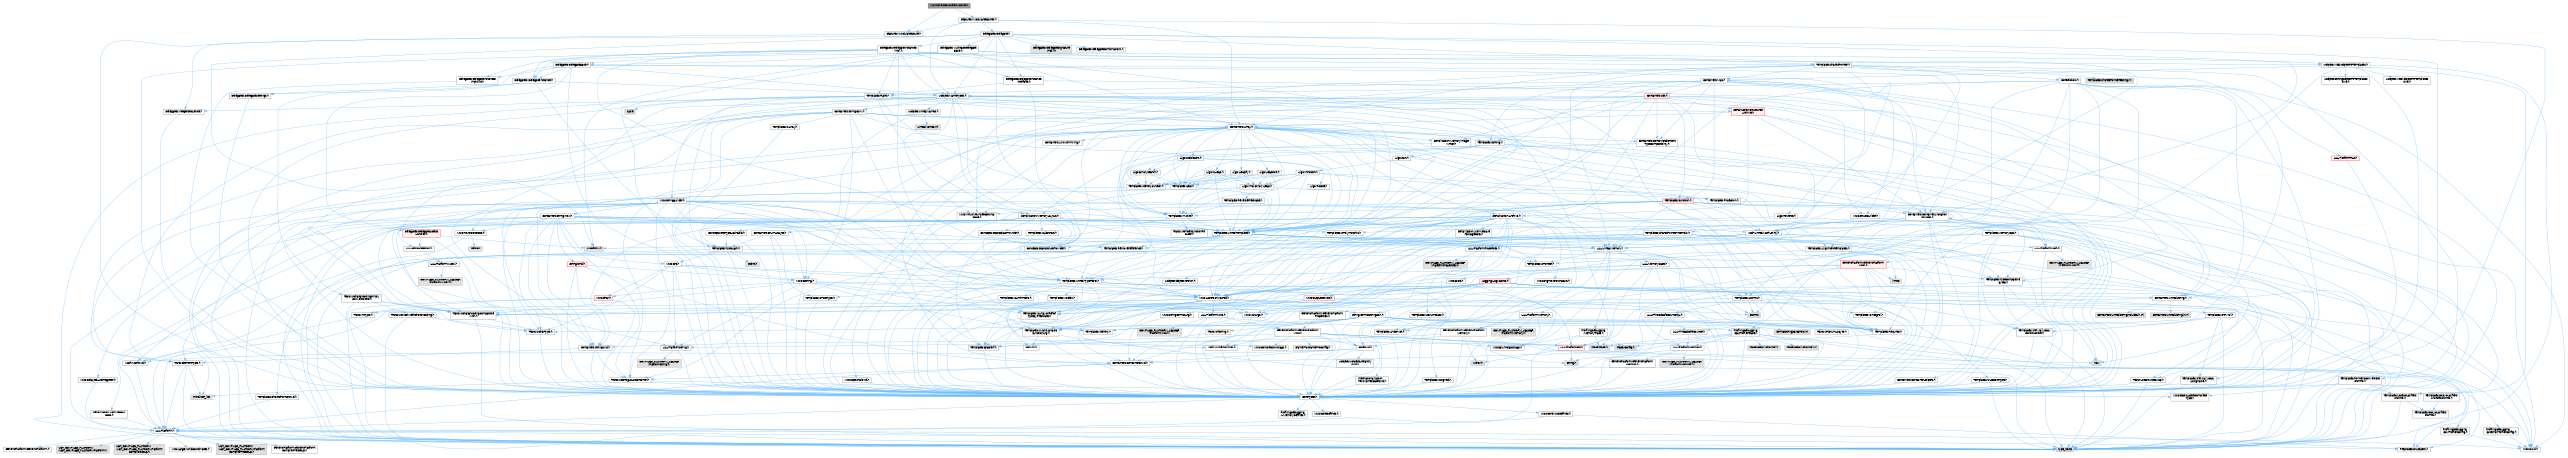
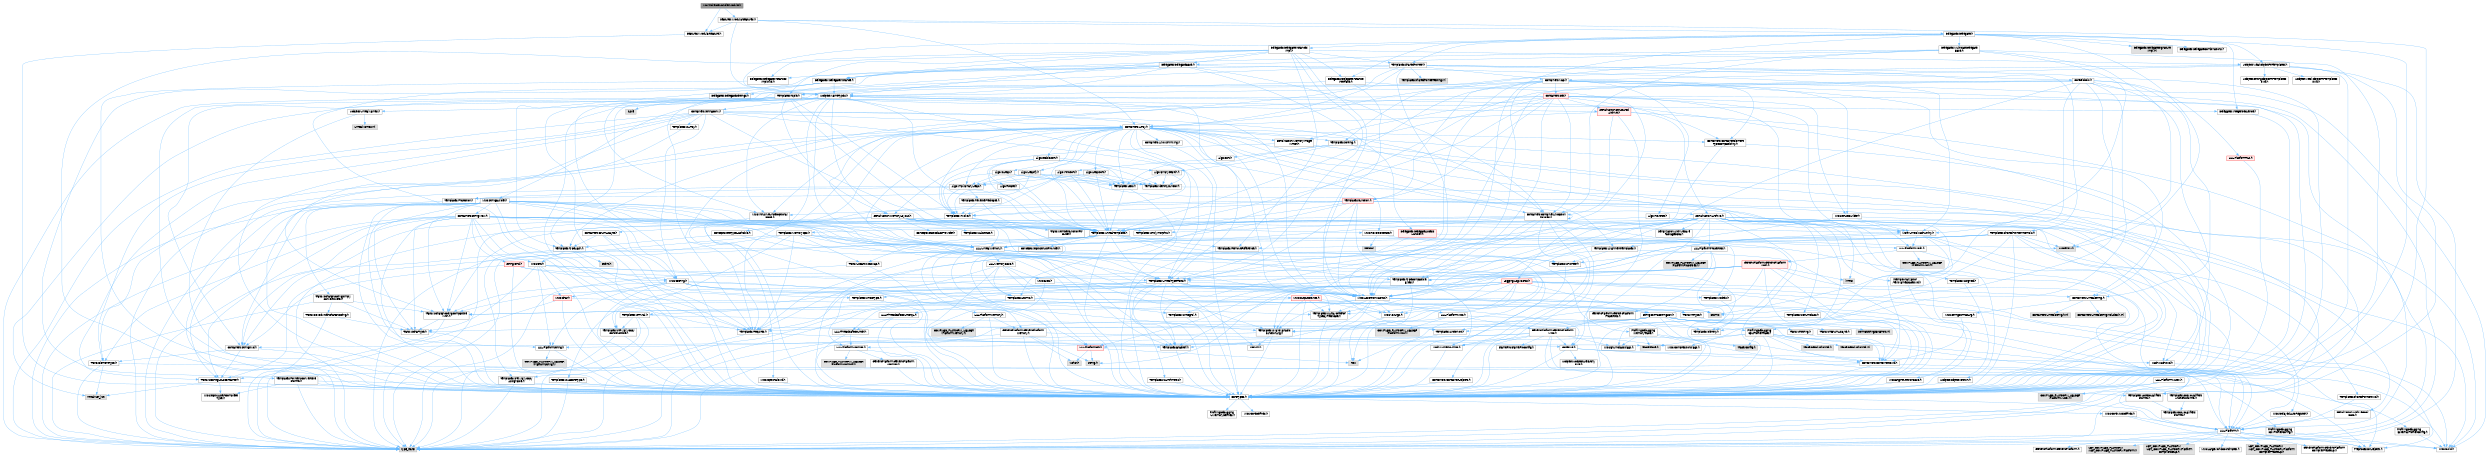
(419, 249) -> none
